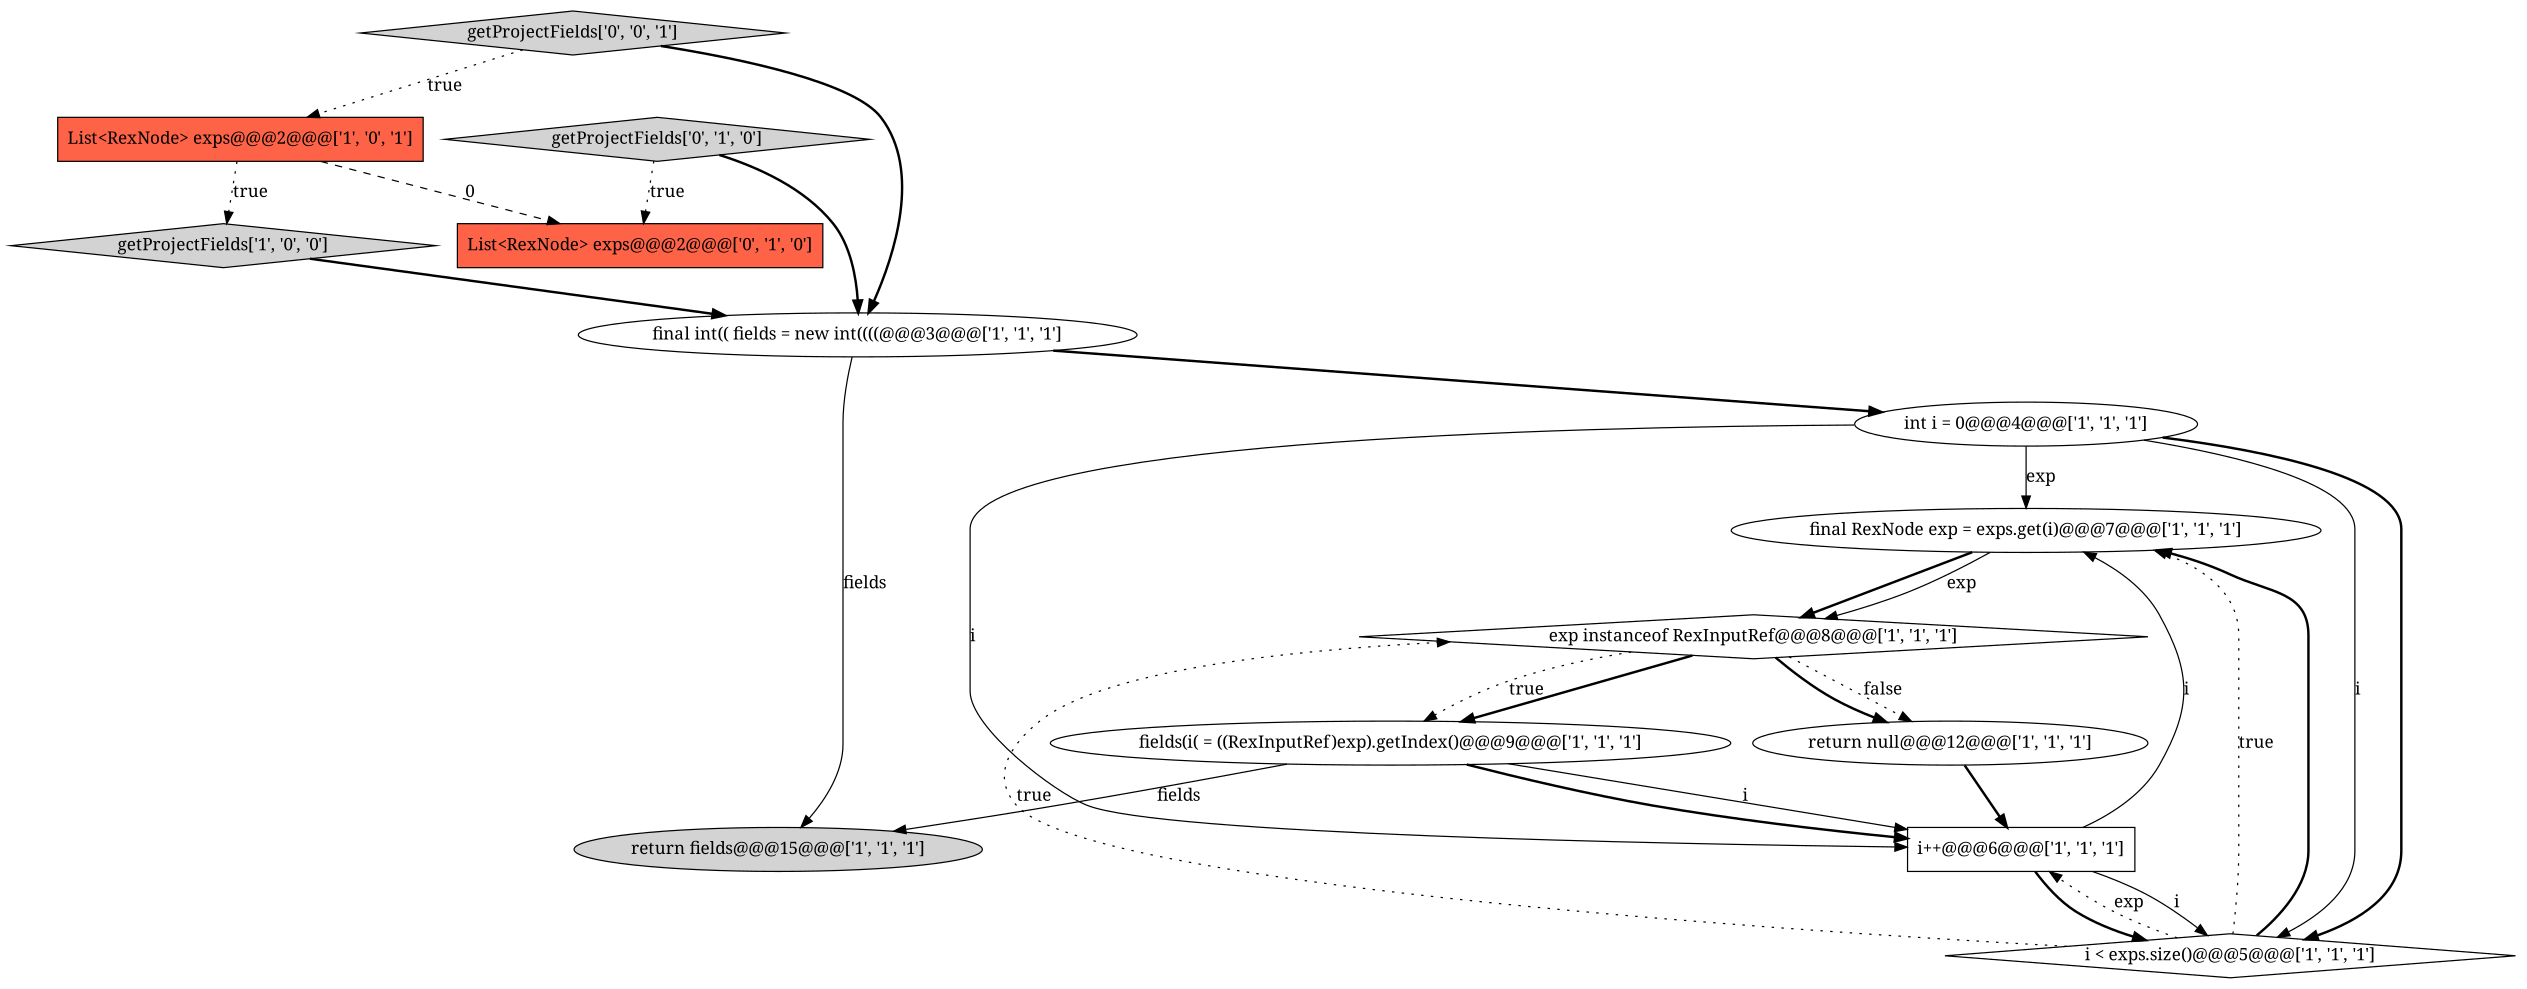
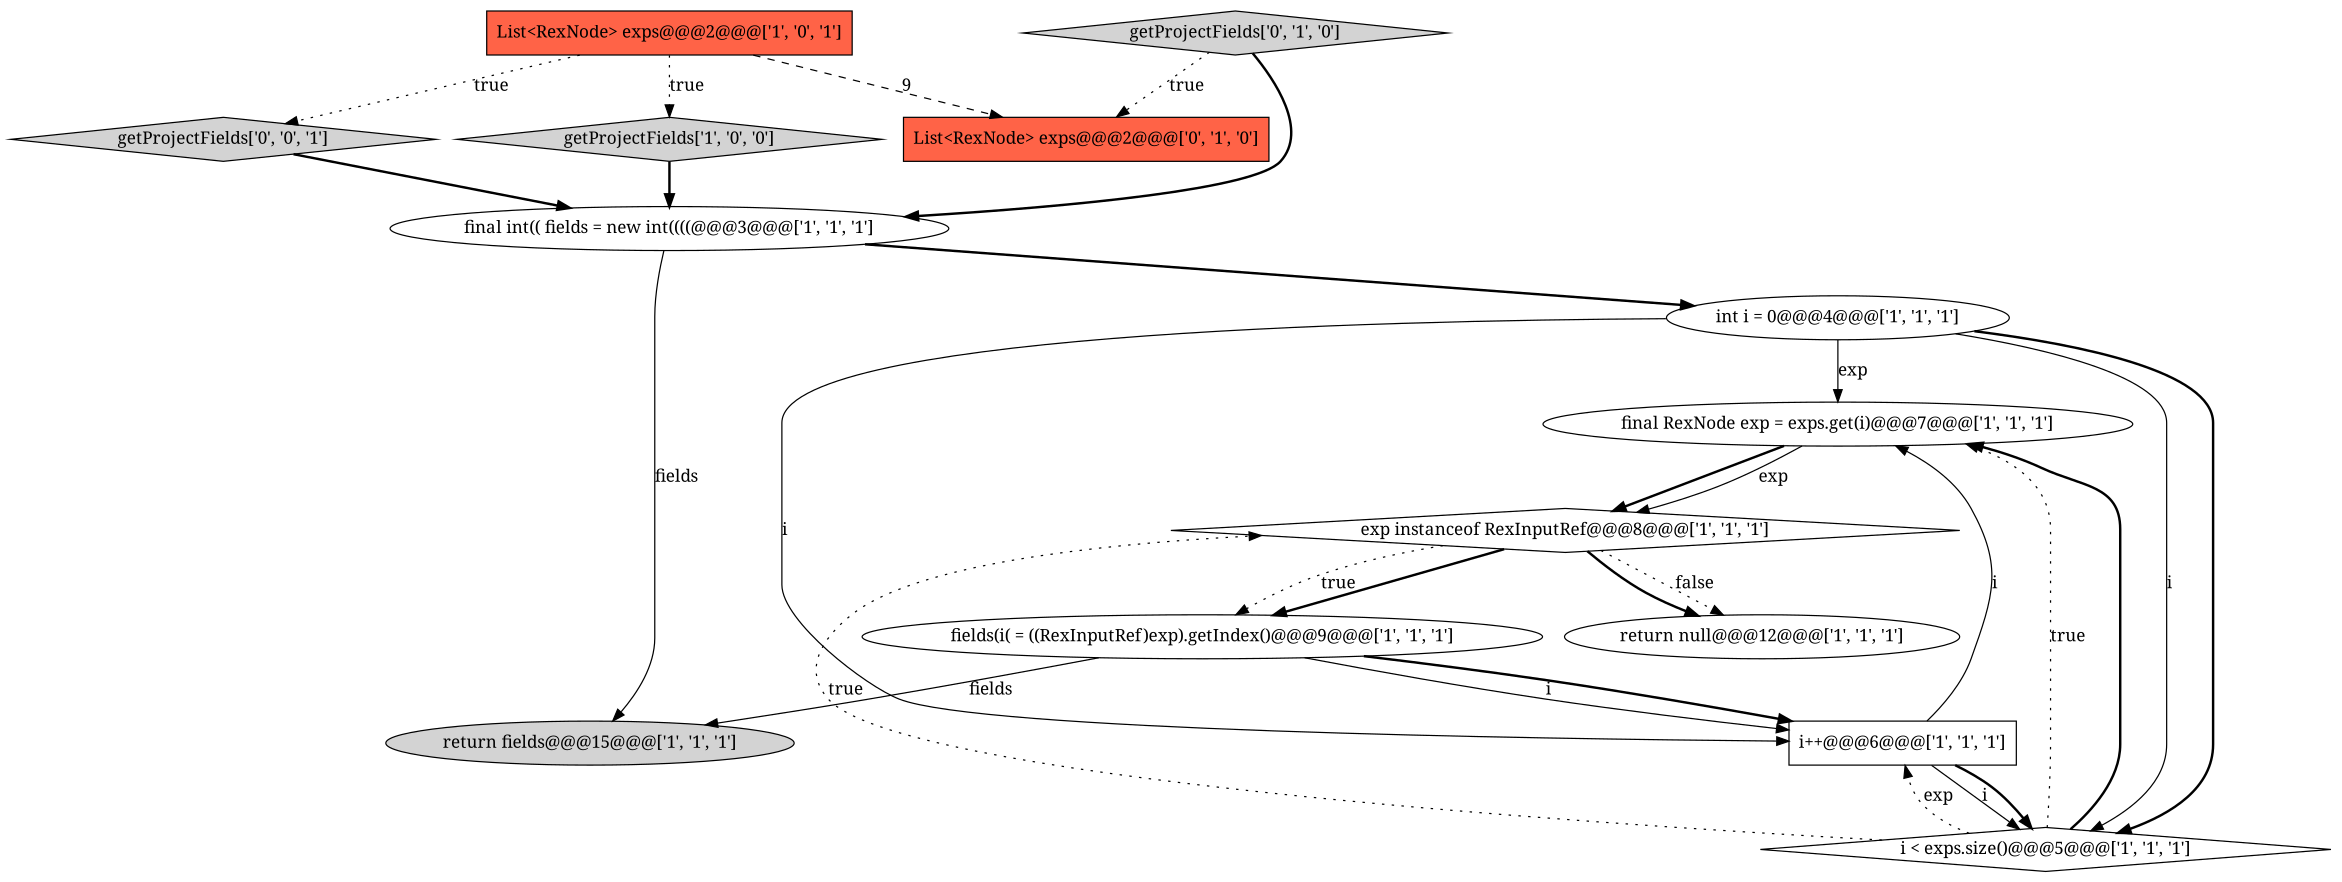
(421, 82) -> (439, 88)
(470, 193) -> (907, 86)
(1982, 791) -> none
